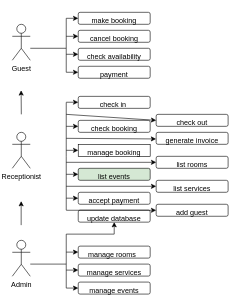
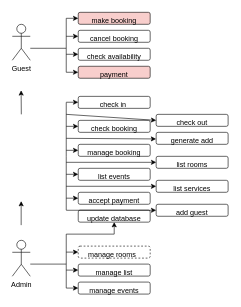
(114, 18) -> (114, 18)
(114, 72) -> (114, 72)
(192, 141) -> (192, 141)
(21, 150) -> none
(114, 150) -> (114, 150)
(114, 174) -> (114, 174)
(114, 252) -> (114, 252)
(114, 273) -> (114, 273)
